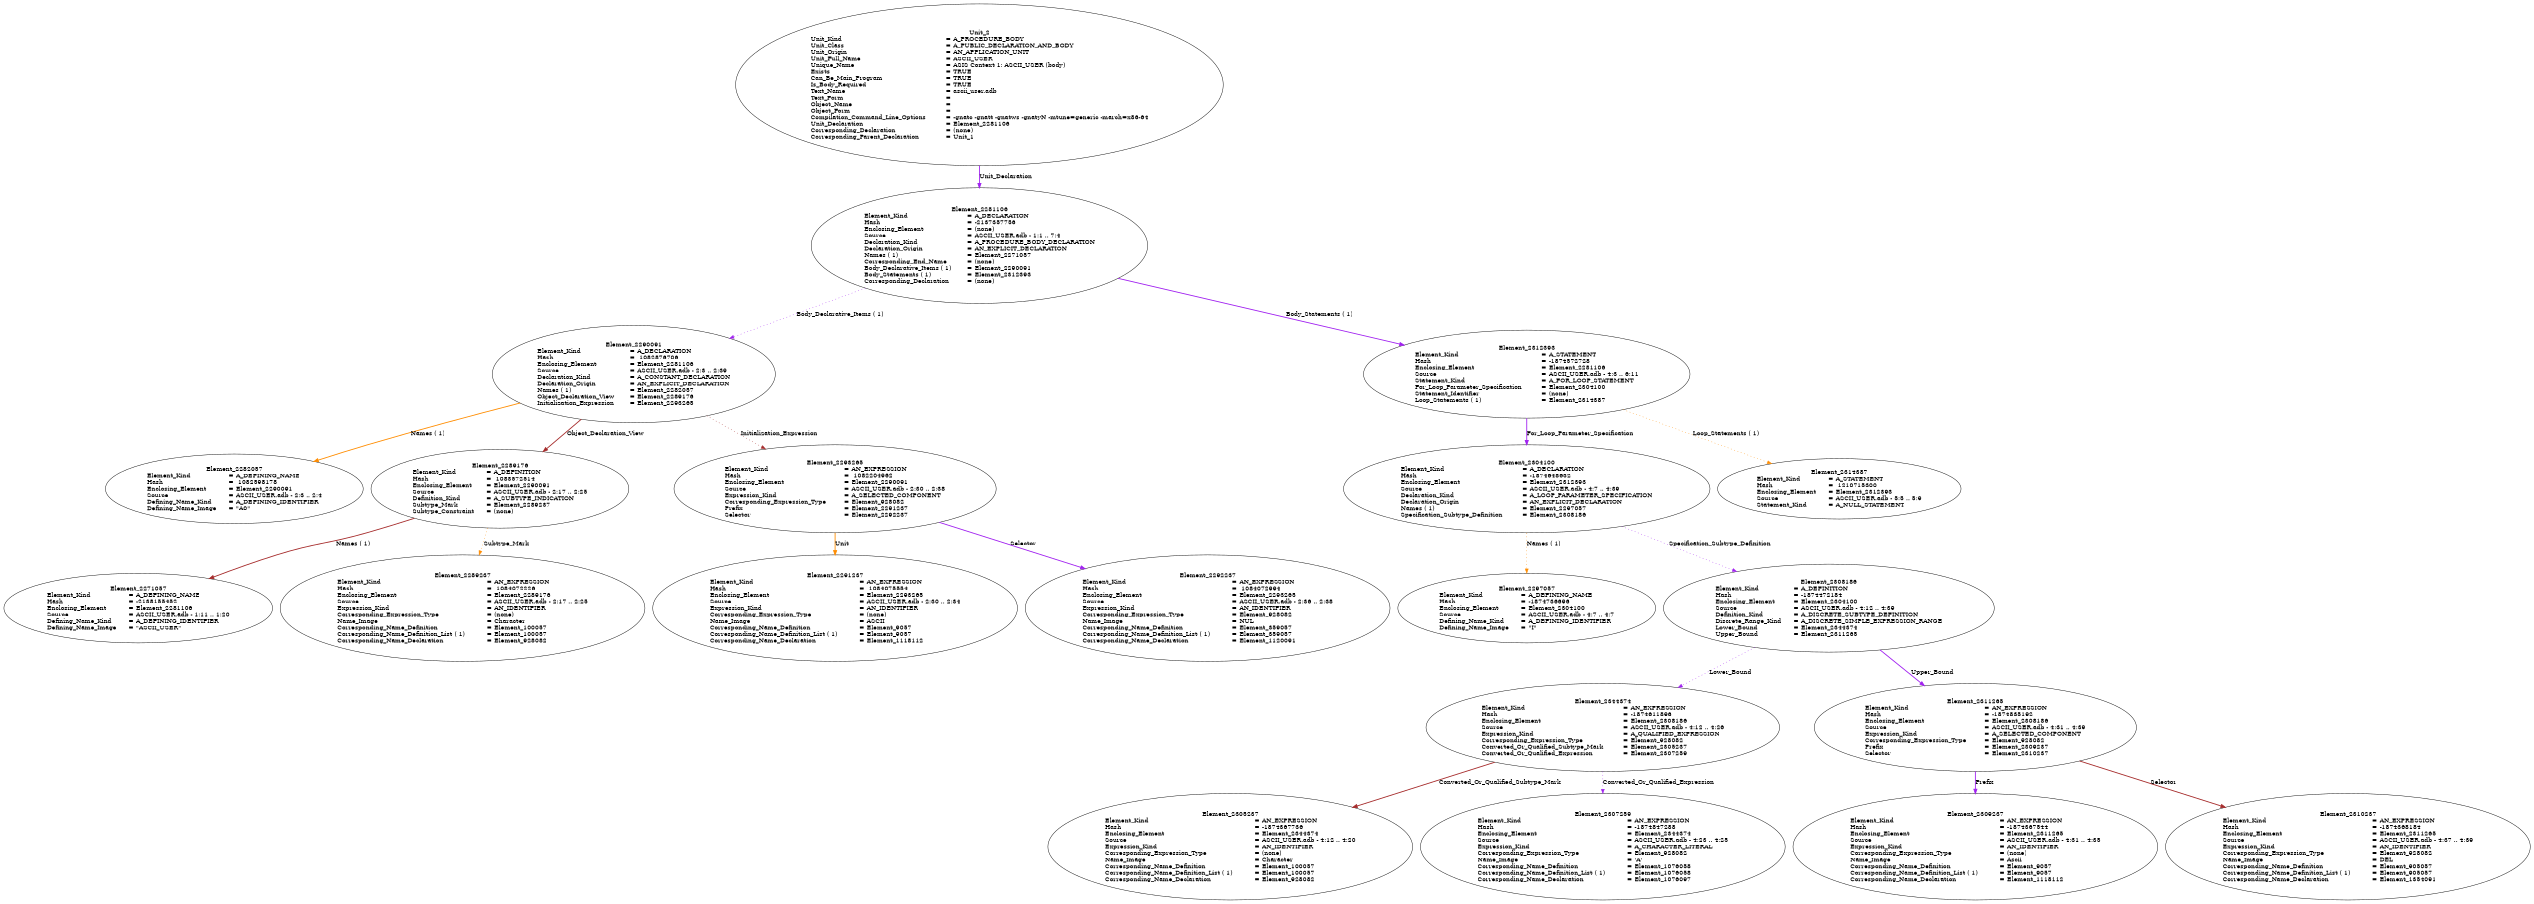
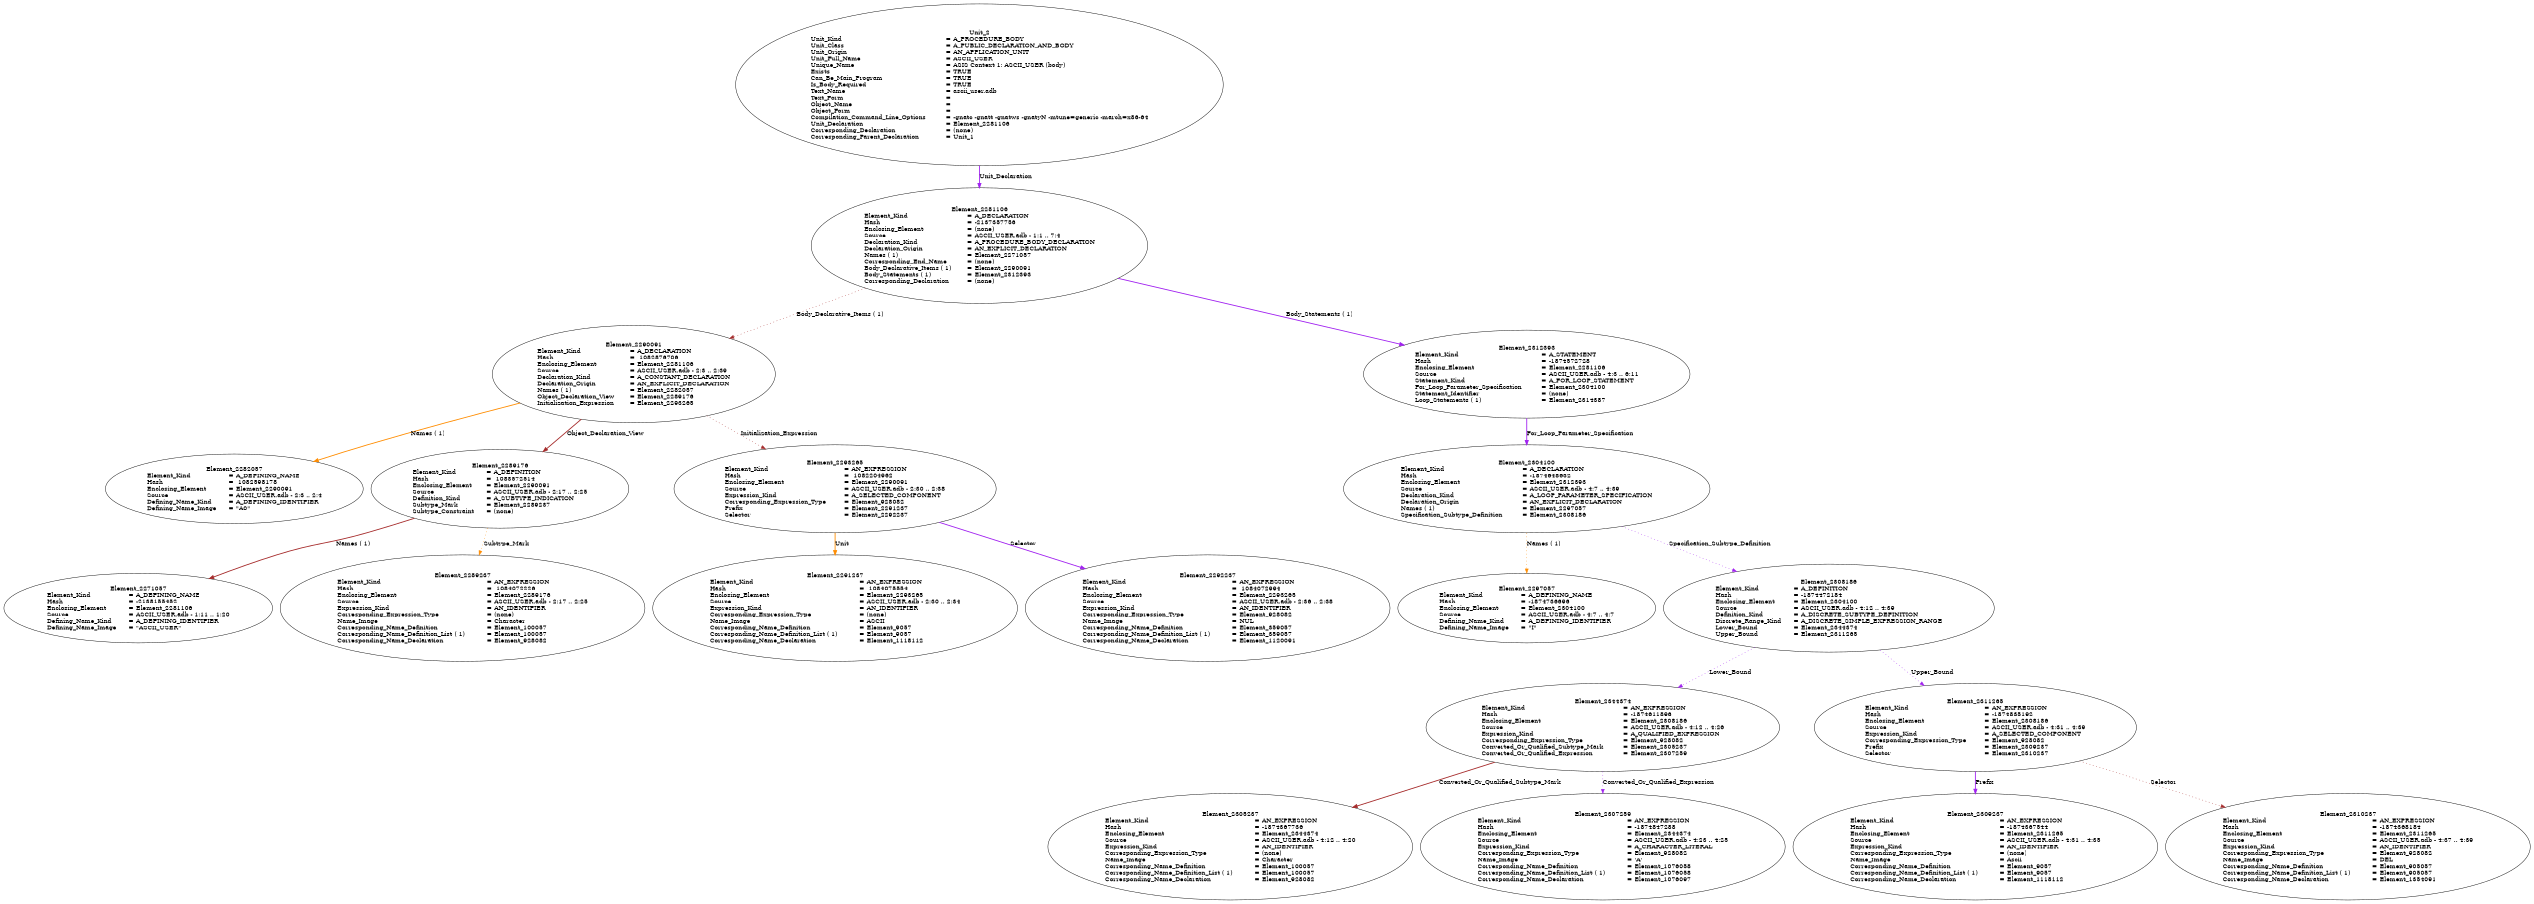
(800, 312) -> (800, 312)
(1839, 489) -> none
(1900, 666) -> (1900, 666)
(2150, 784) -> (2150, 784)
